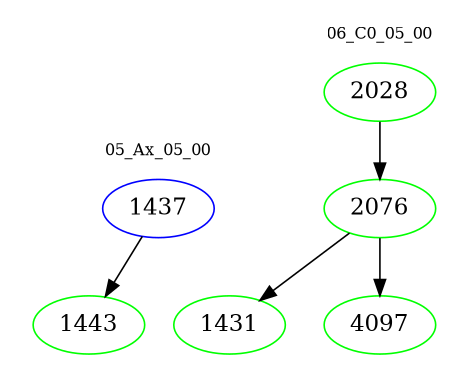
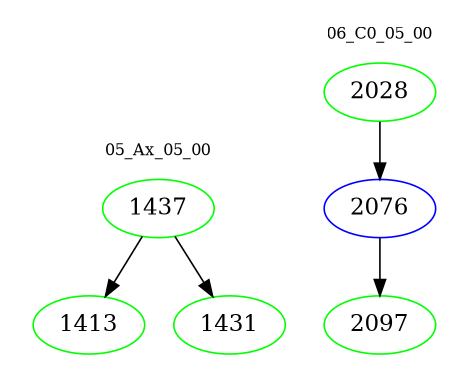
(158, 209) -> (158, 209)
(380, 209) -> (380, 209)
(321, 255) -> (189, 259)
(89, 325) -> (89, 325)
(380, 325) -> (380, 325)
